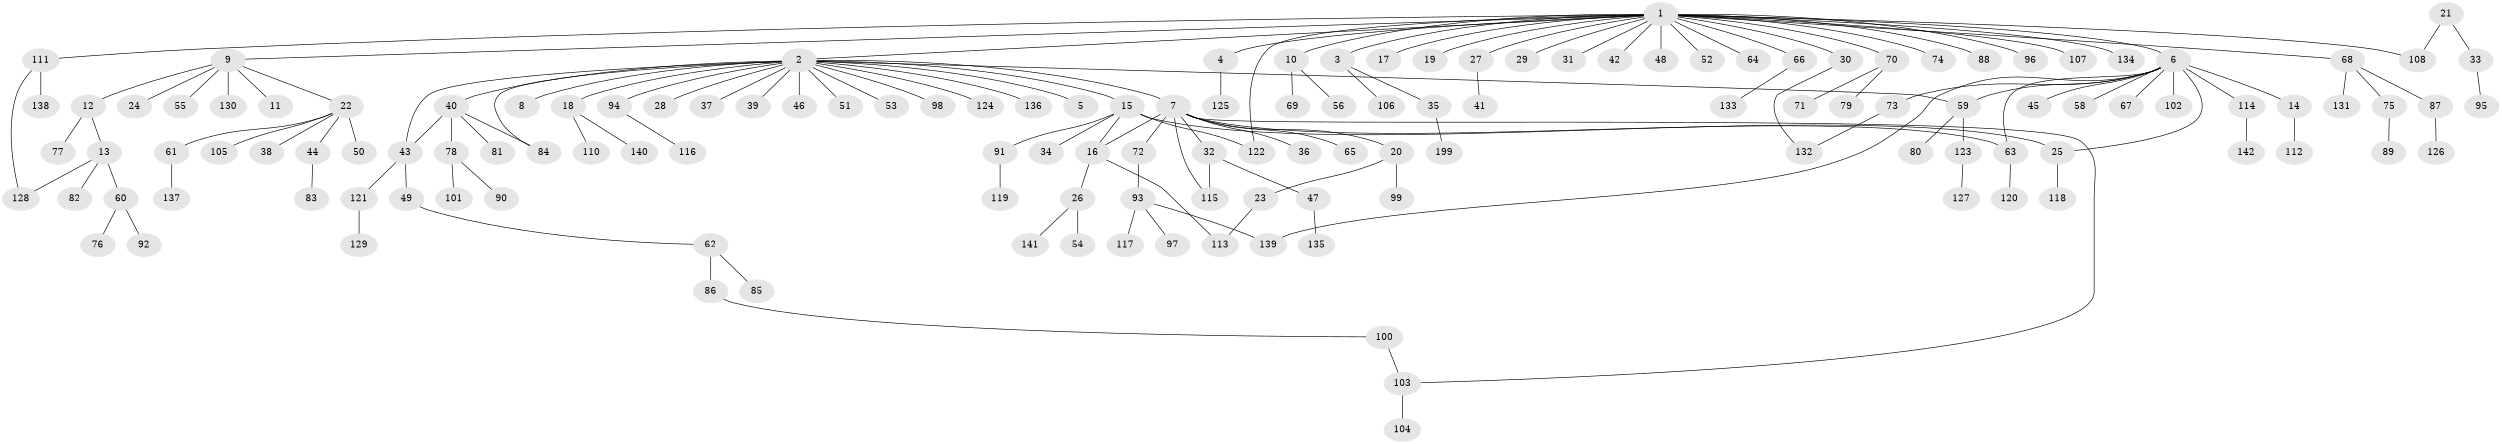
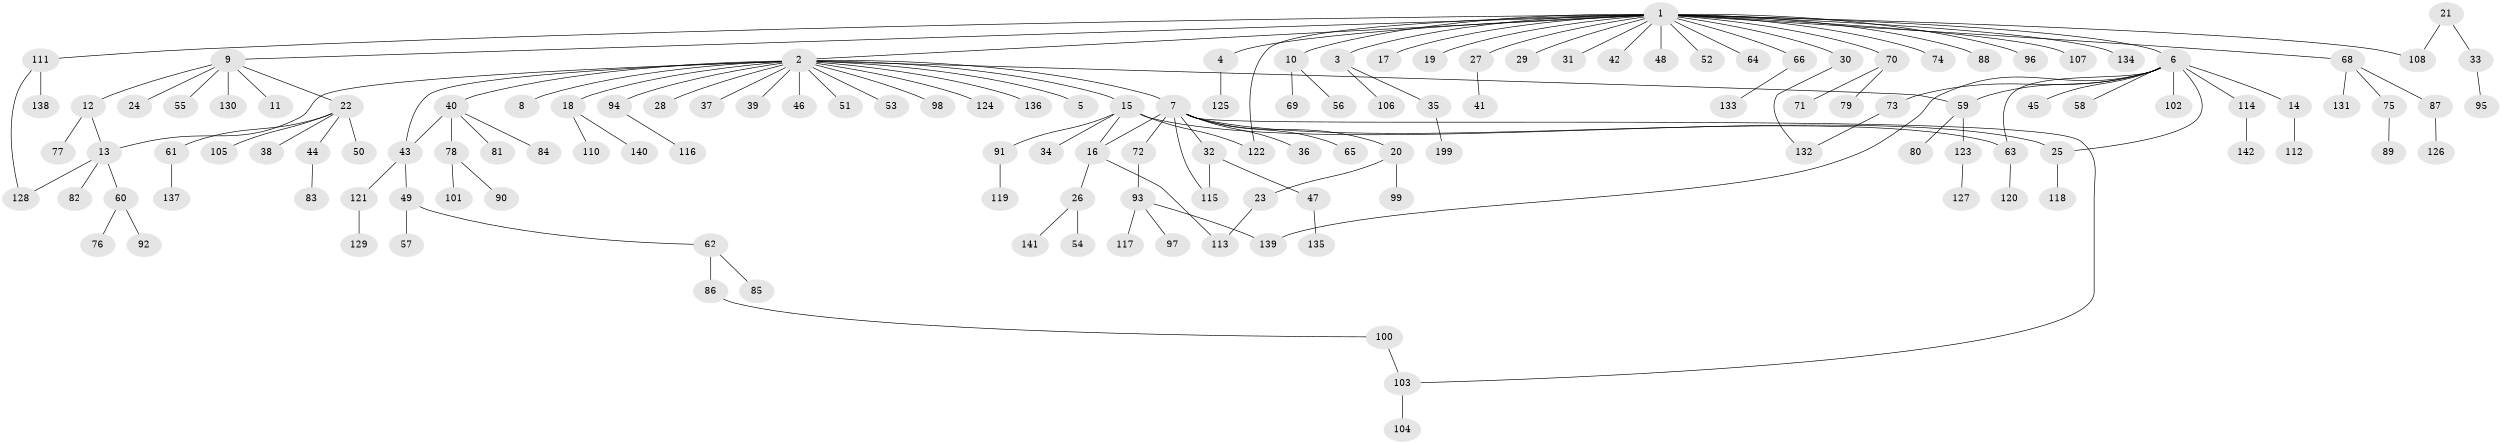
(606, 73) -> (444, 79)
(2126, 107) -> none
none -> (407, 245)
